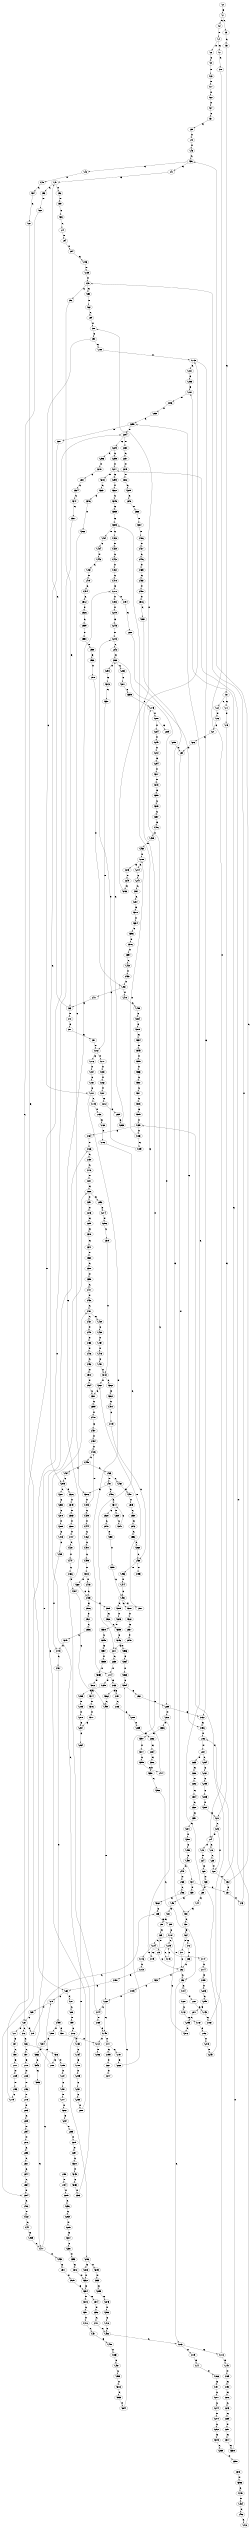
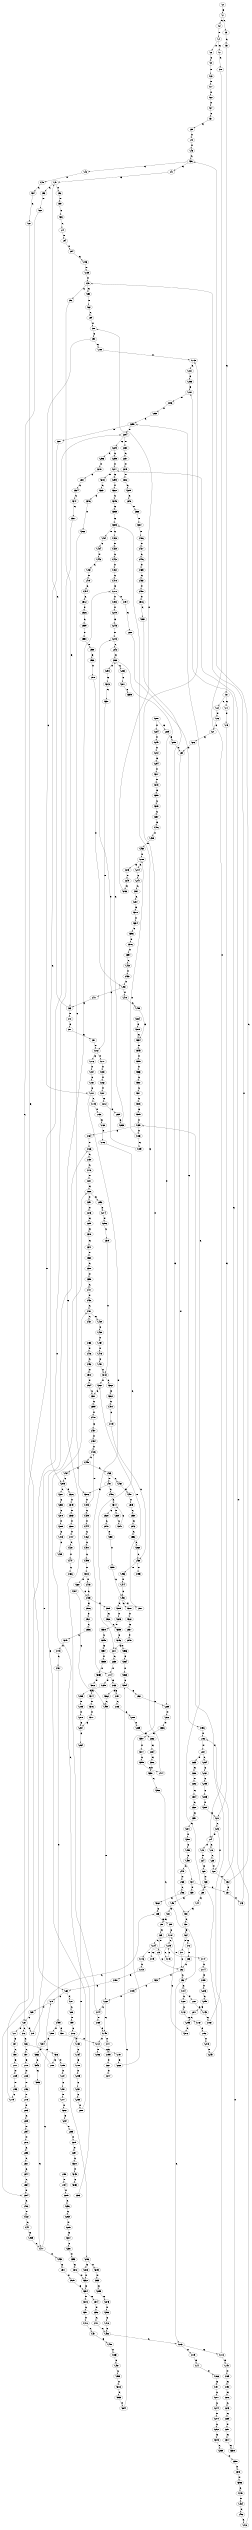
(152, 708) -> none
none -> (170, 737)
(138, 1013) -> (144, 1024)
(89, 1332) -> none
(71, 1582) -> none
(53, 1602) -> none
(202, 1717) -> none
none -> (183, 1996)
(113, 2049) -> (106, 2051)
(76, 2190) -> none
none -> (236, 2466)
